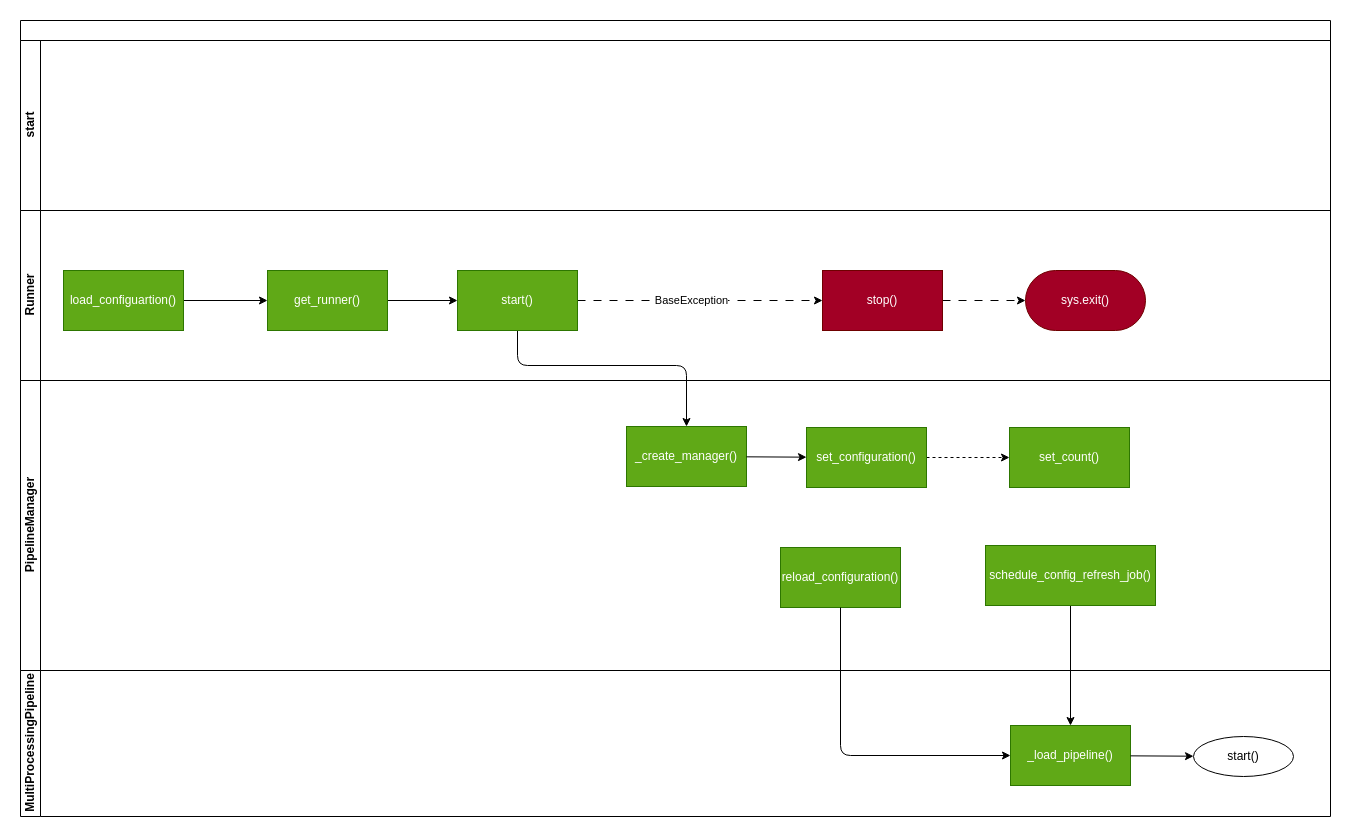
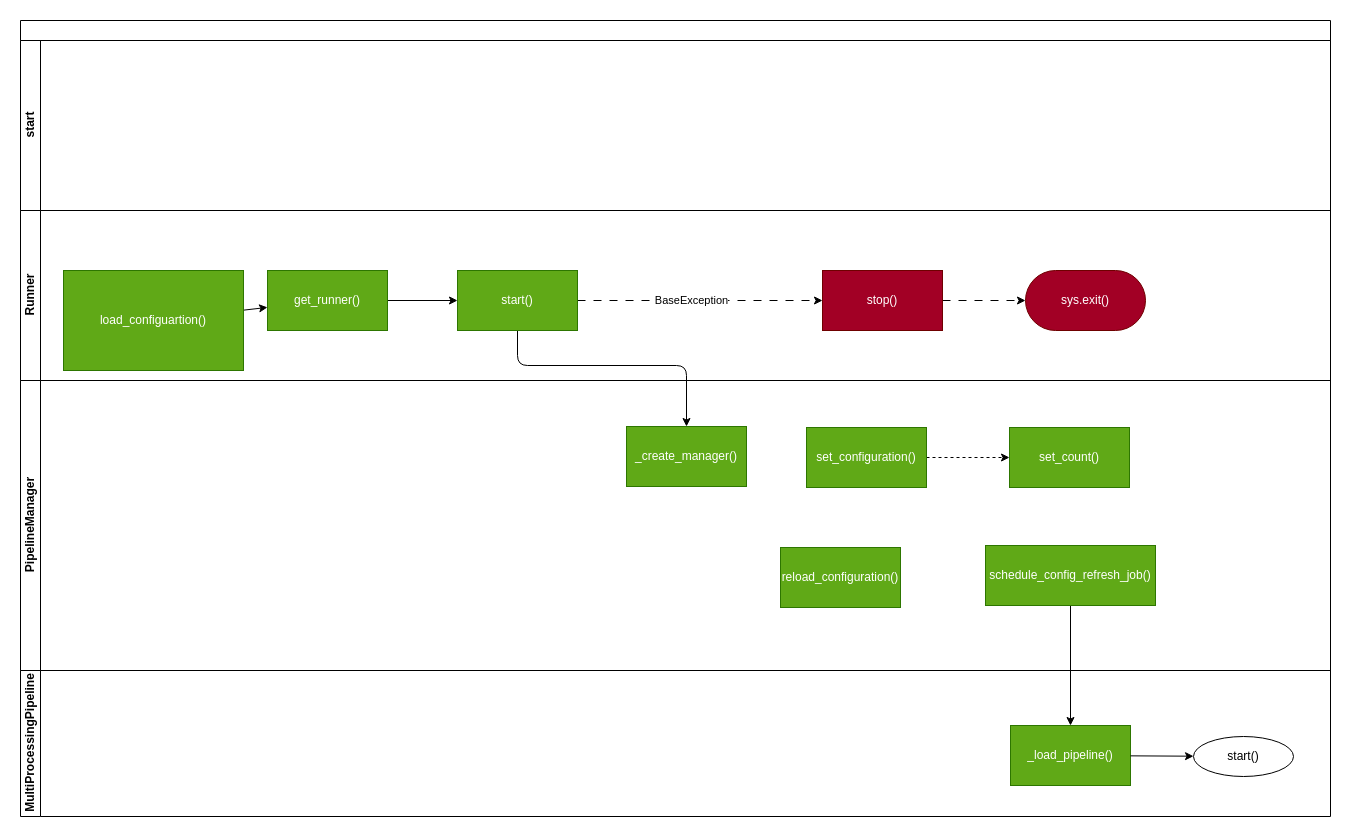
(124, 301) -> (154, 321)
(773, 457) -> none
(853, 756) -> none
